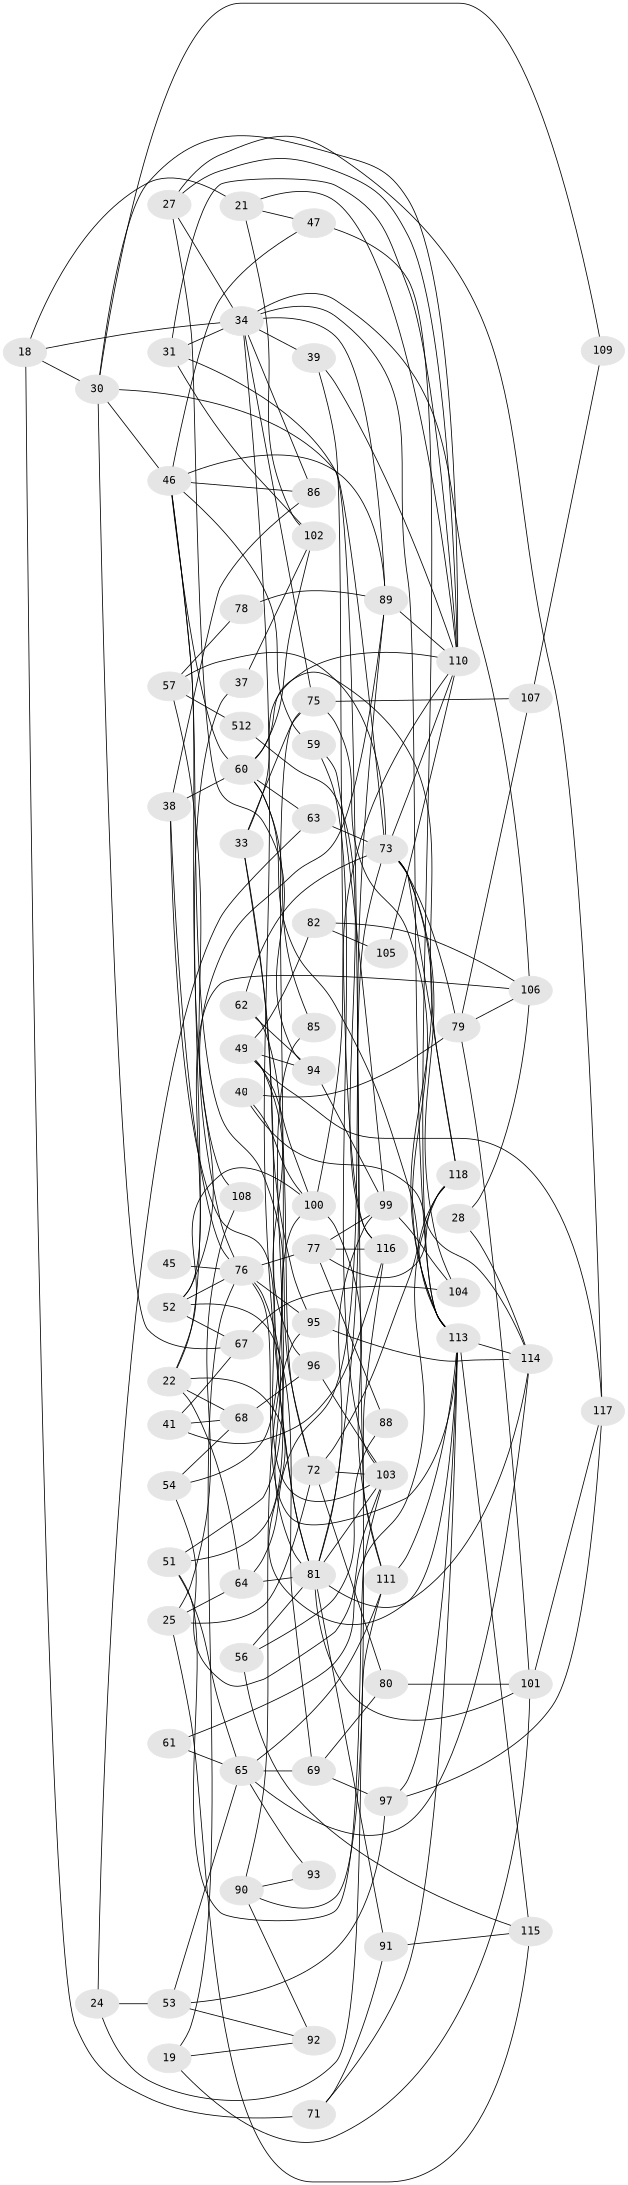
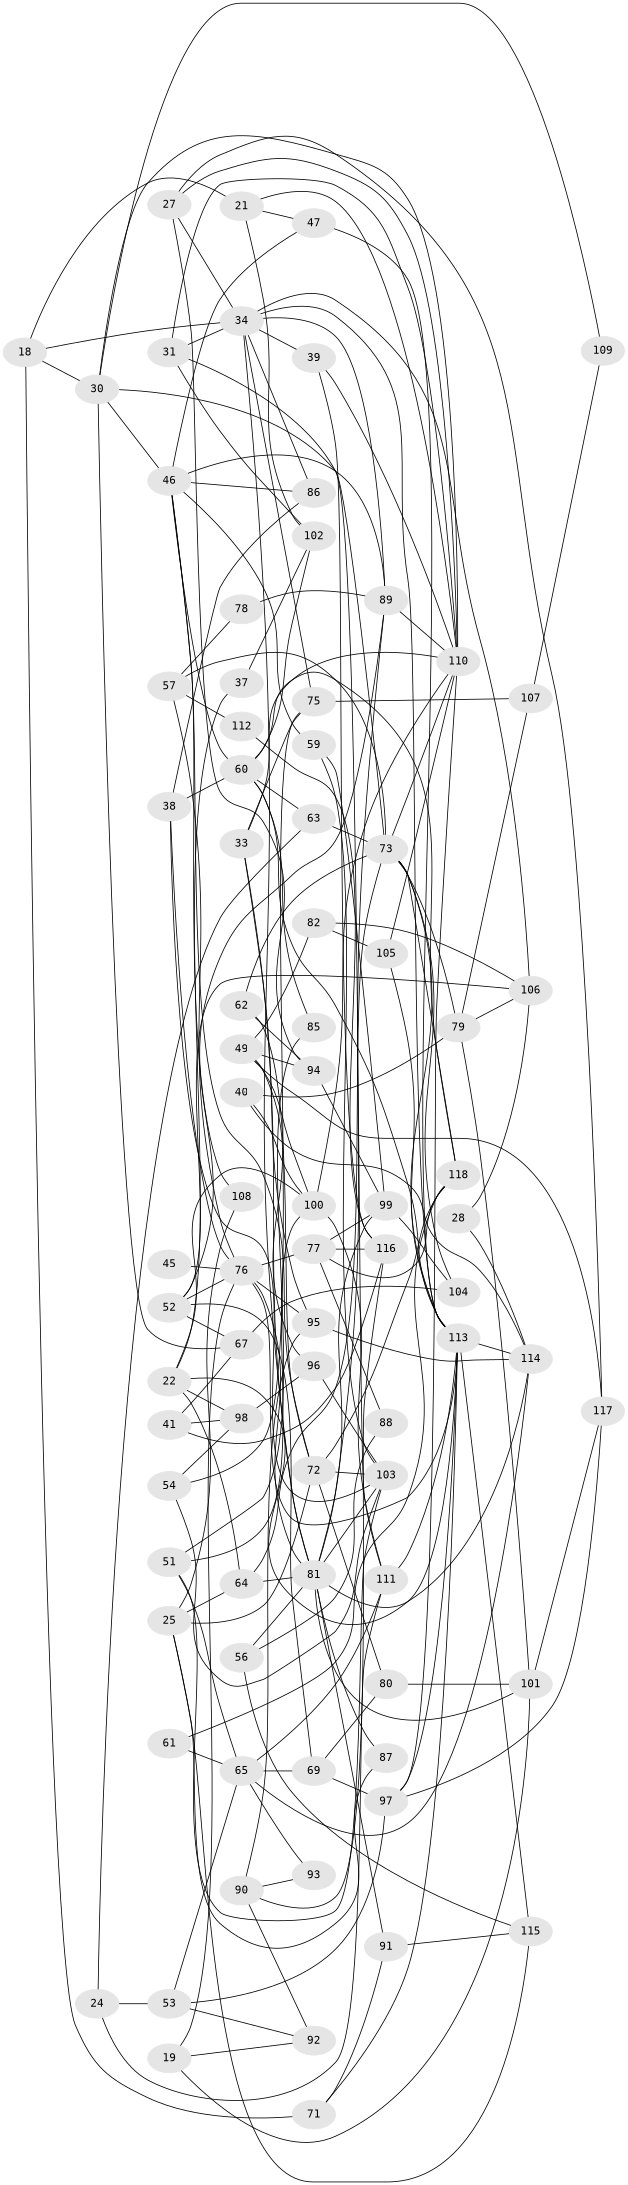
(242, 727) -> (242, 727)
(401, 918) -> (414, 1103)
none -> (435, 1179)
(242, 1419) -> (242, 1419)
none -> (386, 1758)
